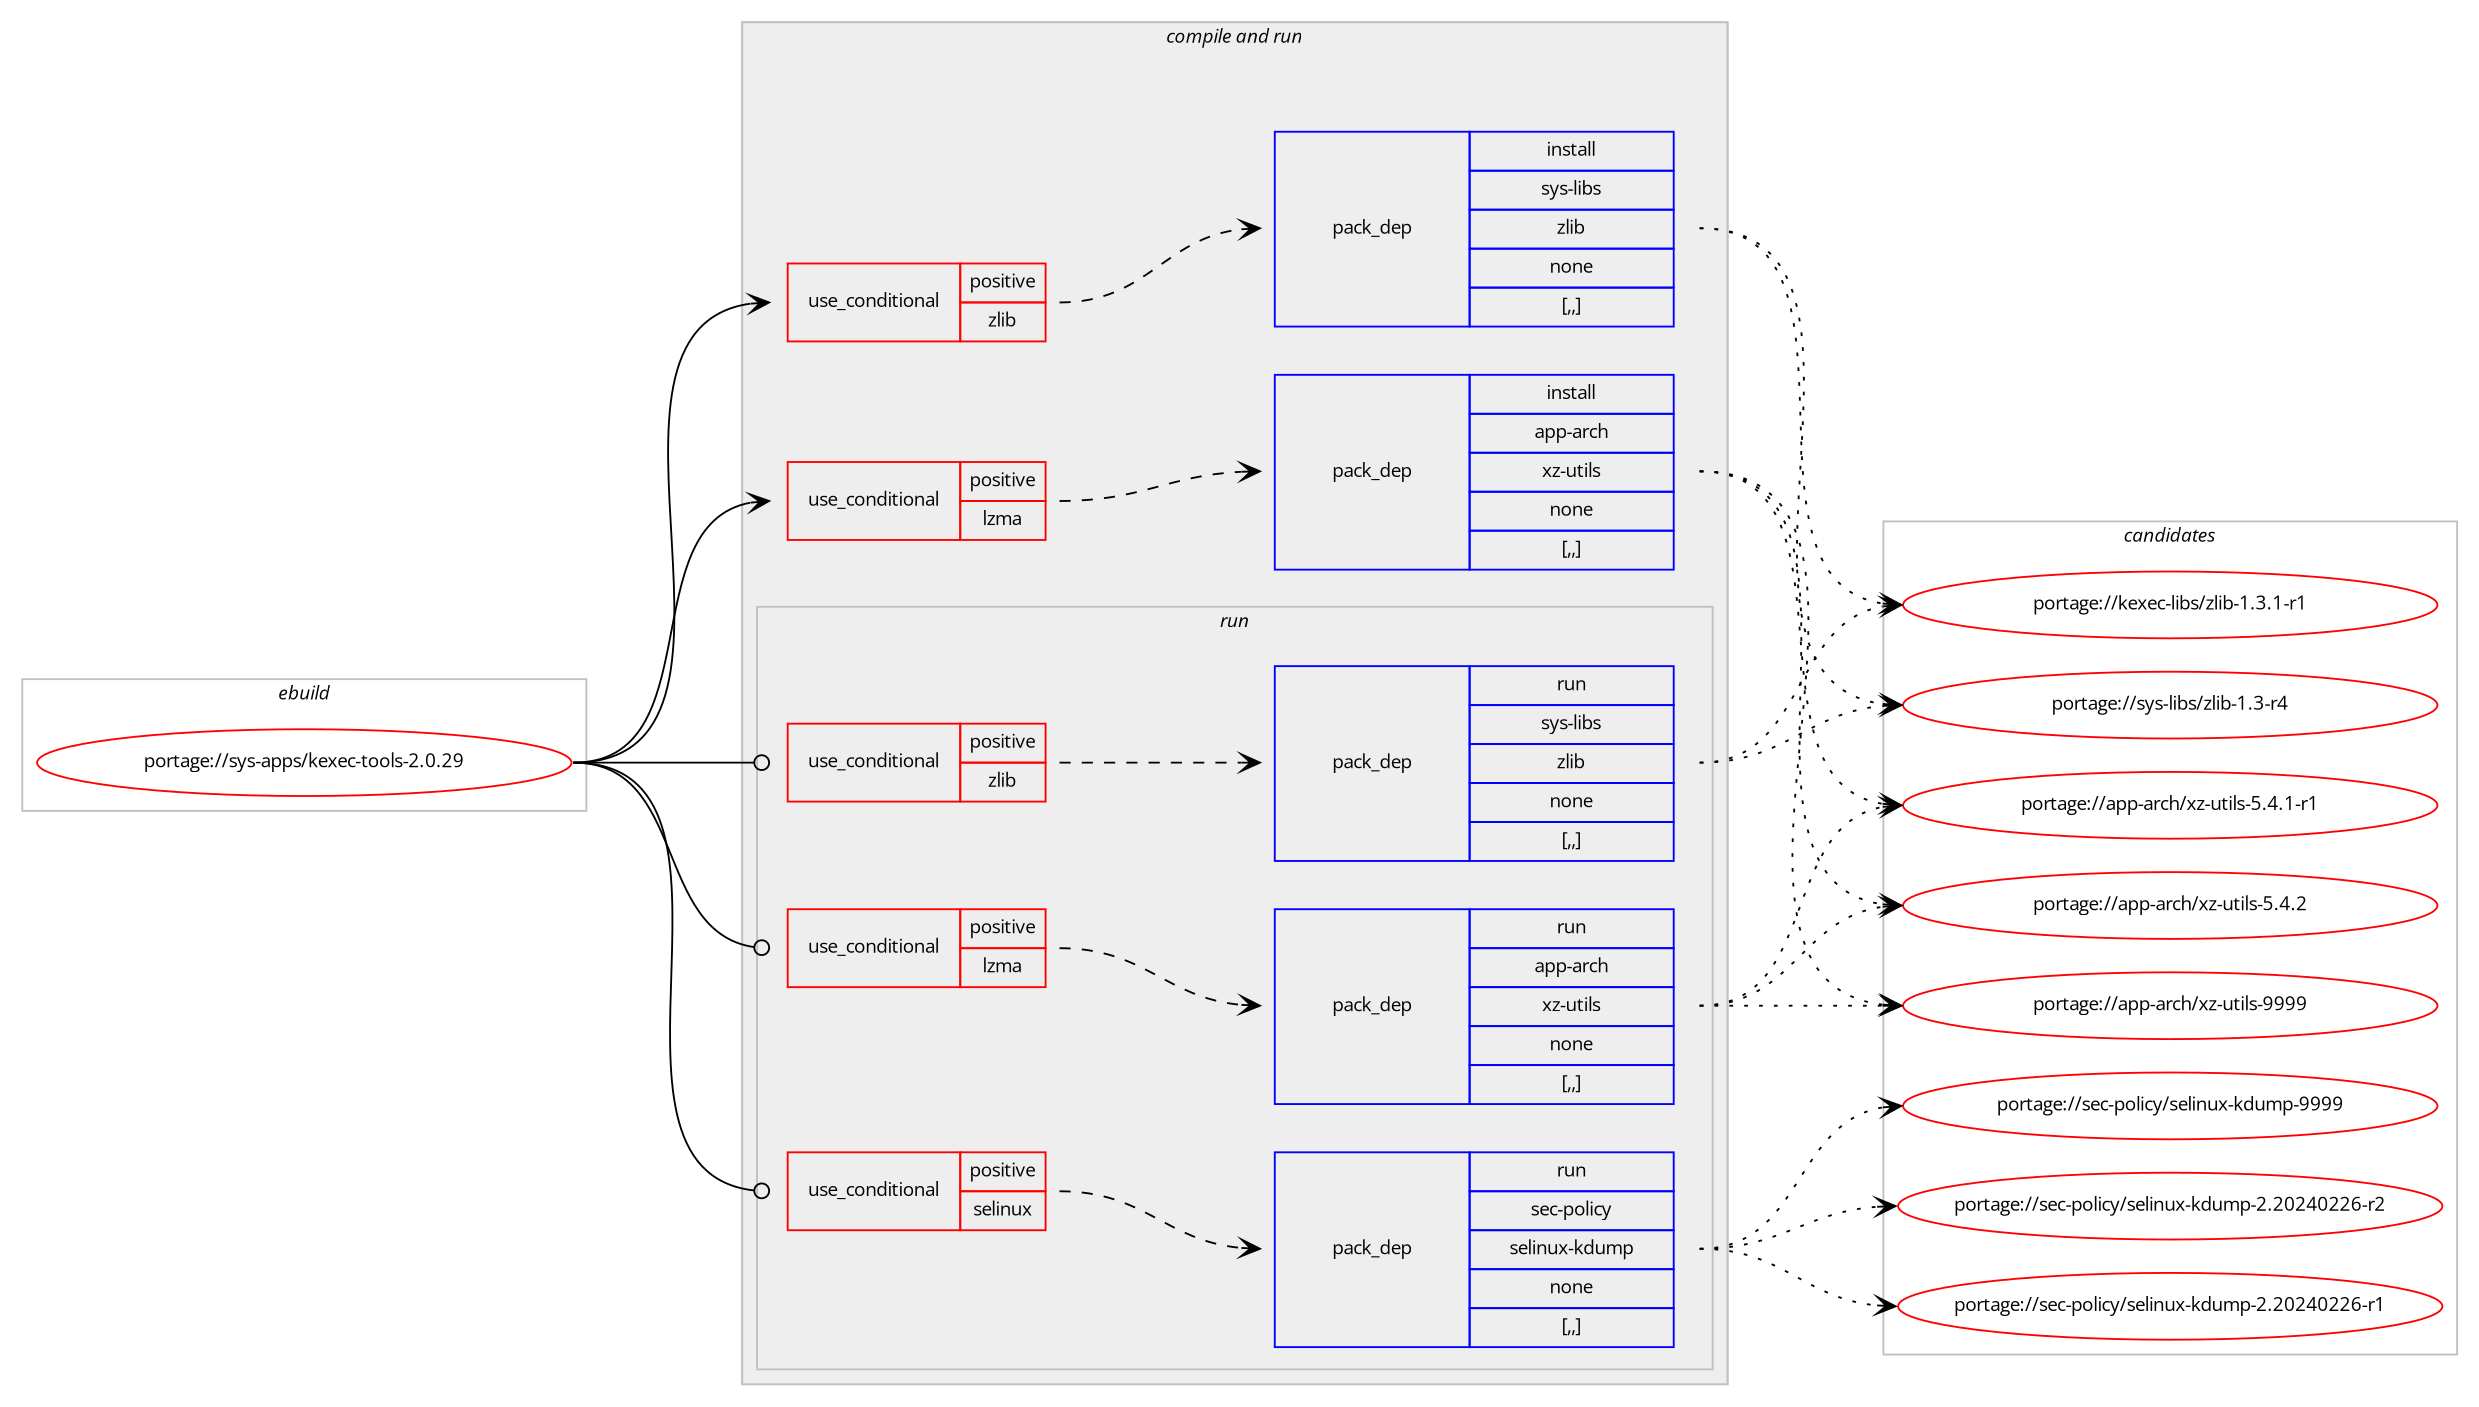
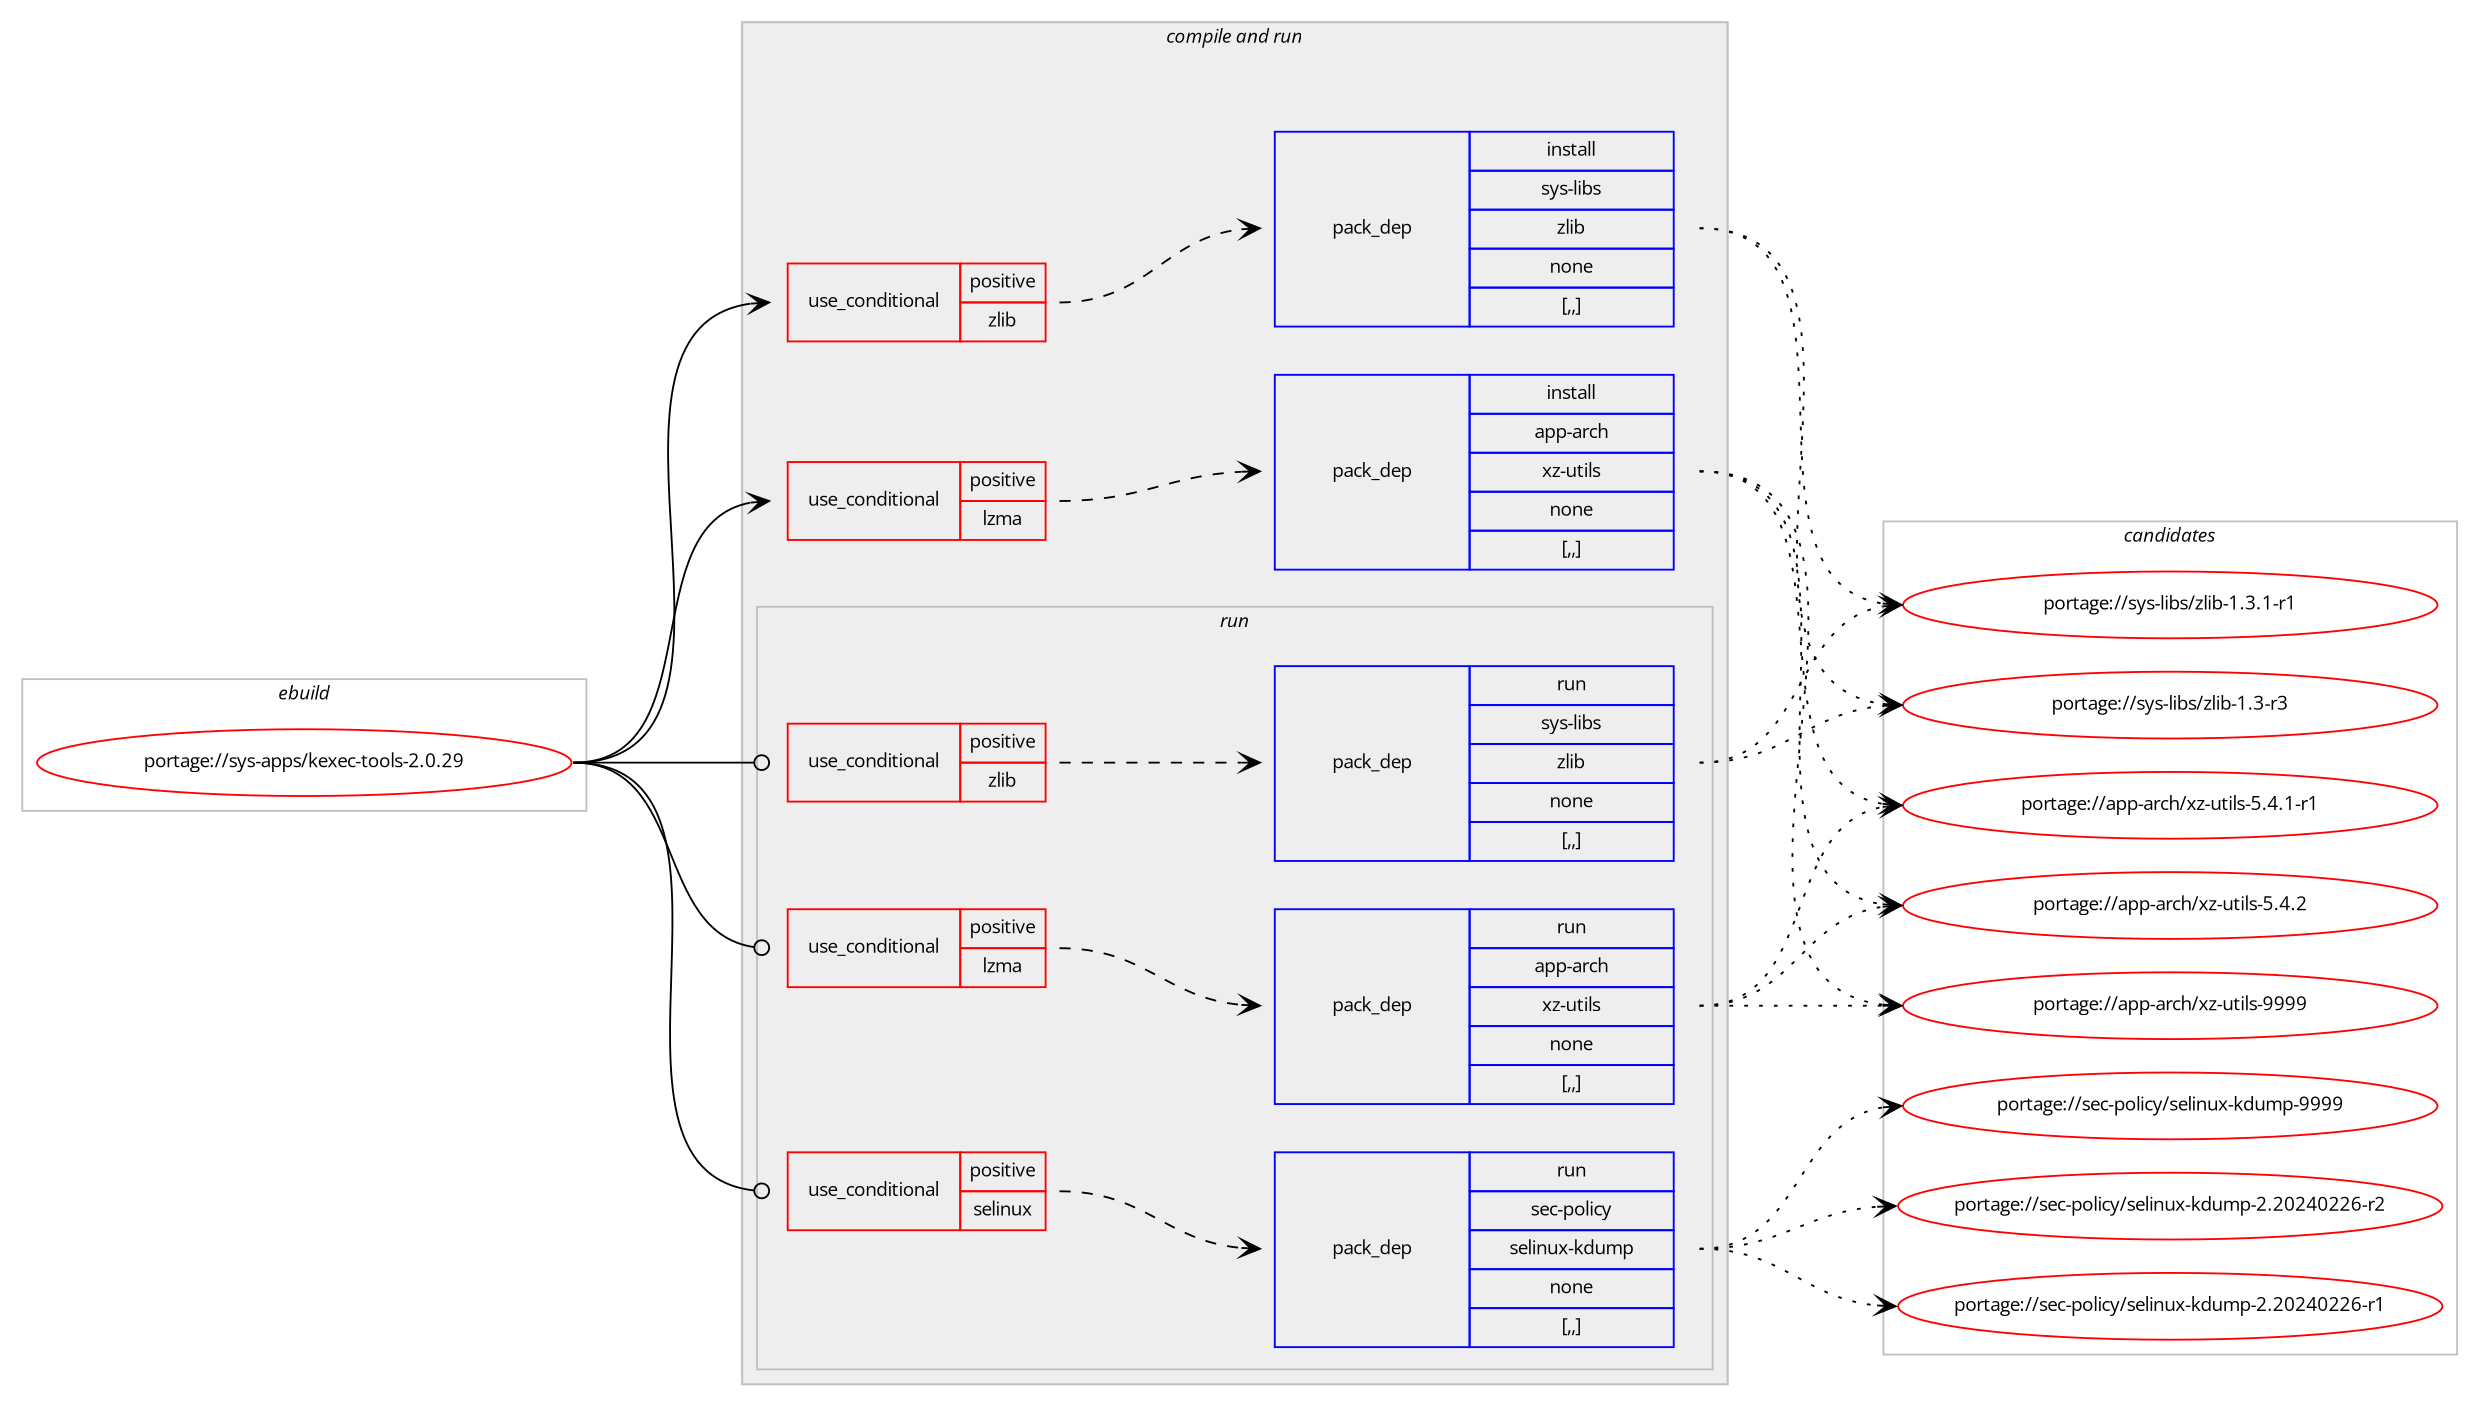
(2170, 605) -> (2170, 605)
(2170, 705) -> (2170, 705)
